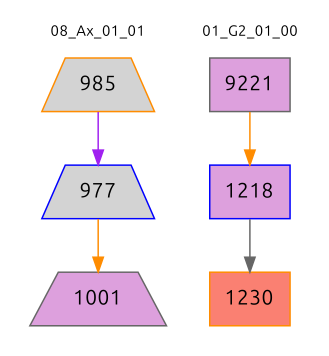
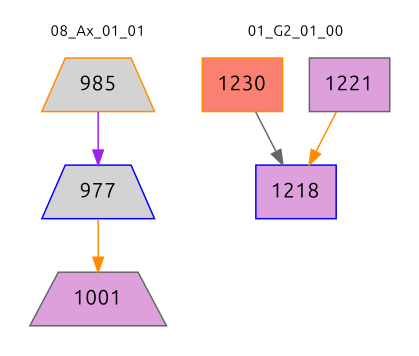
(250, 85) -> (350, 85)
(250, 238) -> (266, 132)
